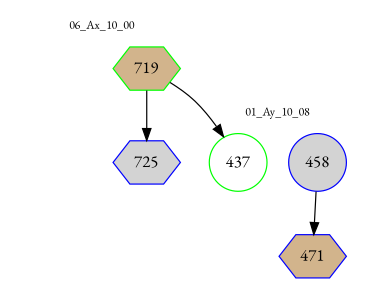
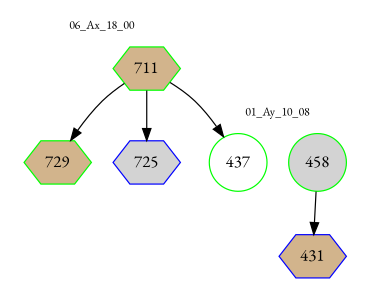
(102, 26) -> (102, 26)
(147, 69) -> (147, 69)
none -> (58, 162)
(318, 162) -> (318, 162)
(313, 256) -> (313, 256)
